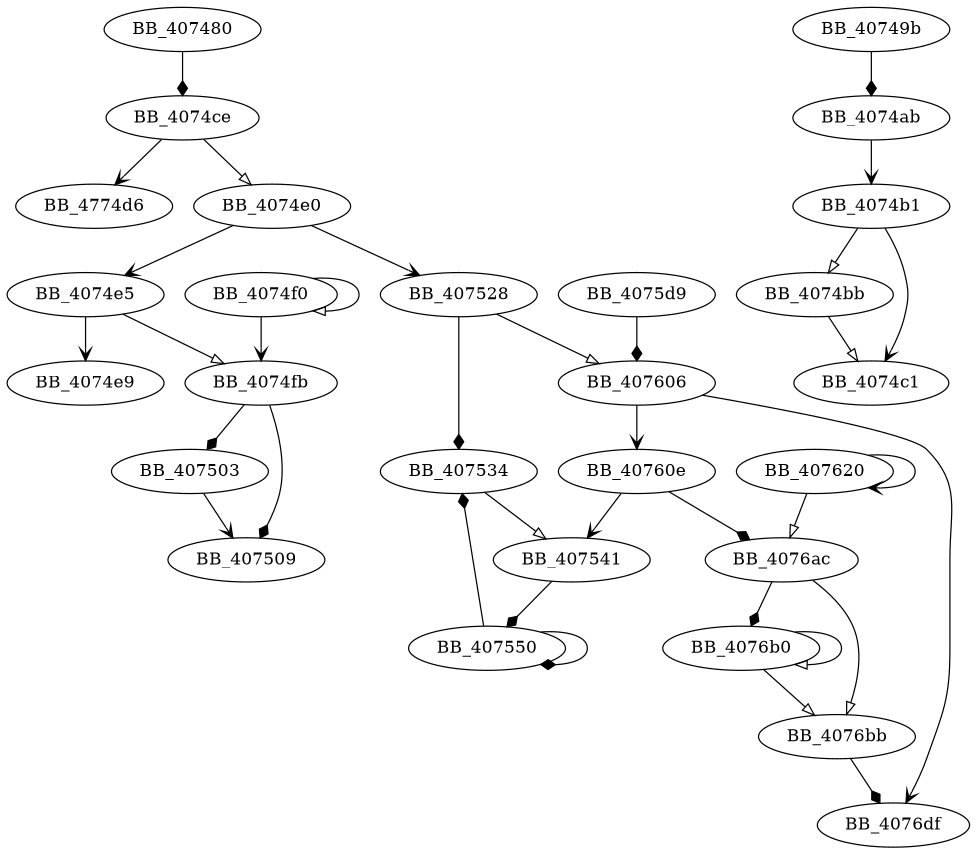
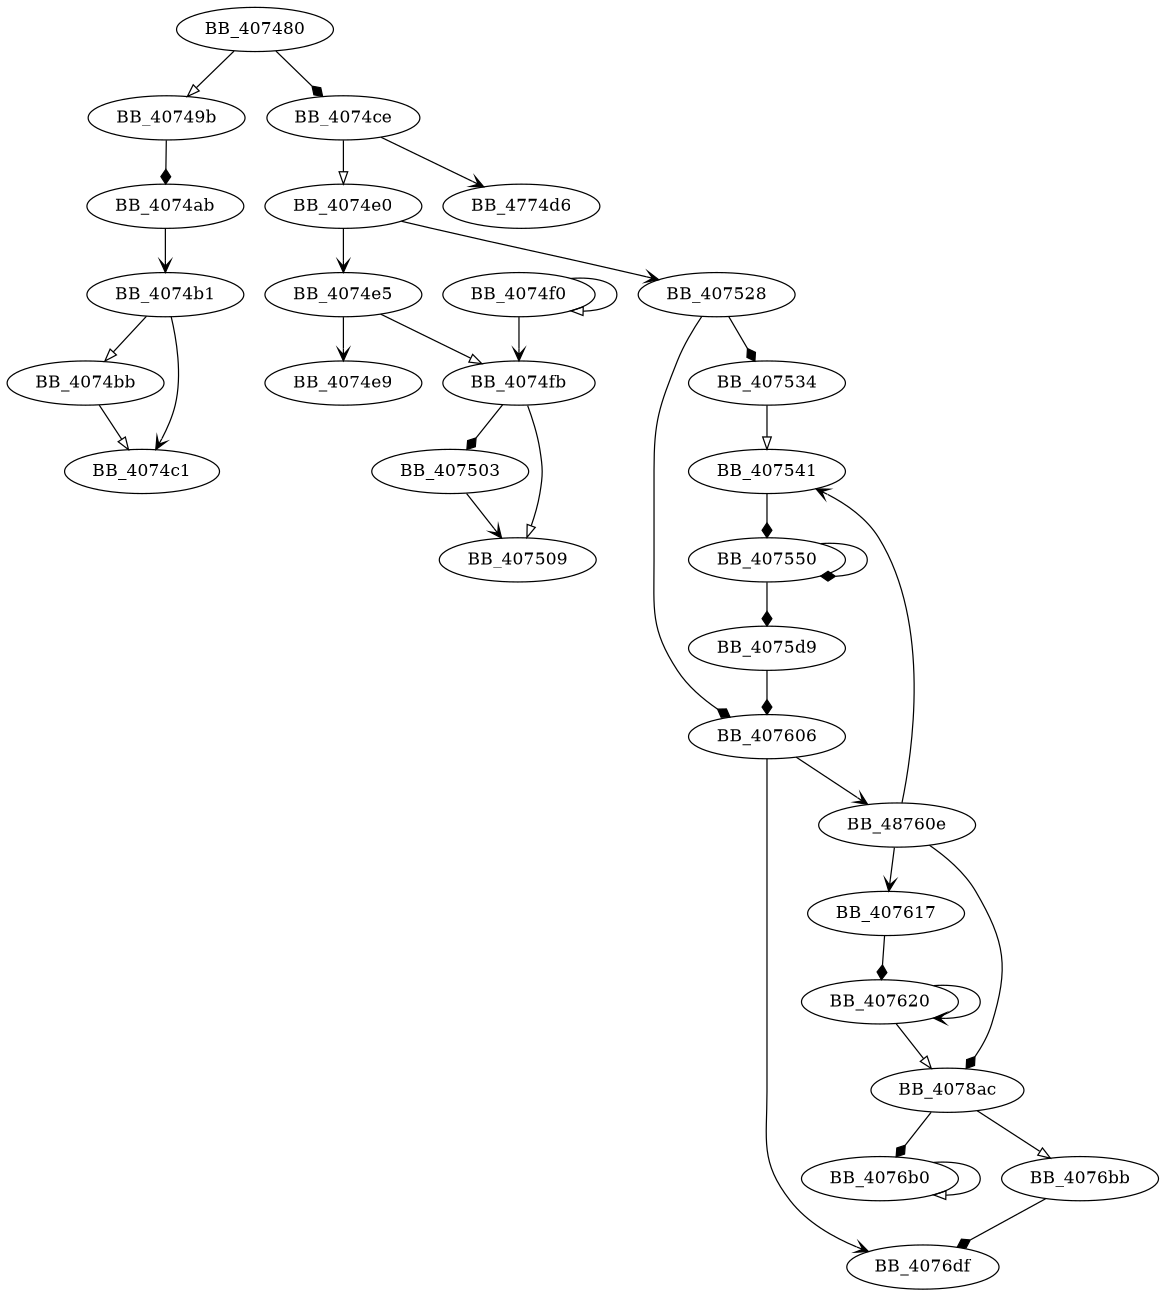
none -> (215, 69)
(542, 336) -> (654, 519)
(282, 466) -> (542, 465)
(637, 471) -> (897, 825)
(782, 560) -> (947, 1090)
(474, 567) -> (767, 597)
(784, 688) -> none
none -> (886, 913)
